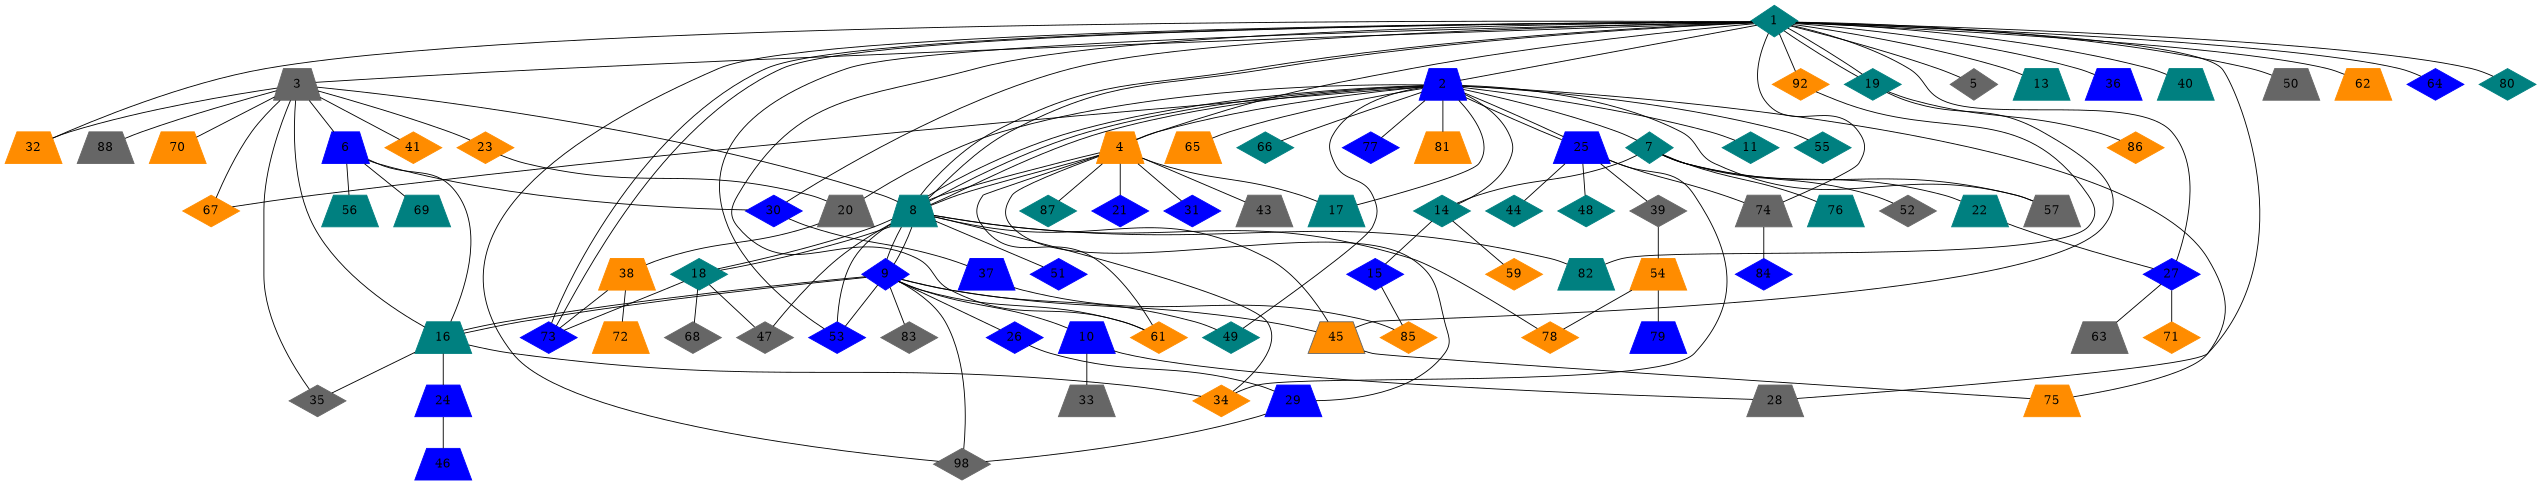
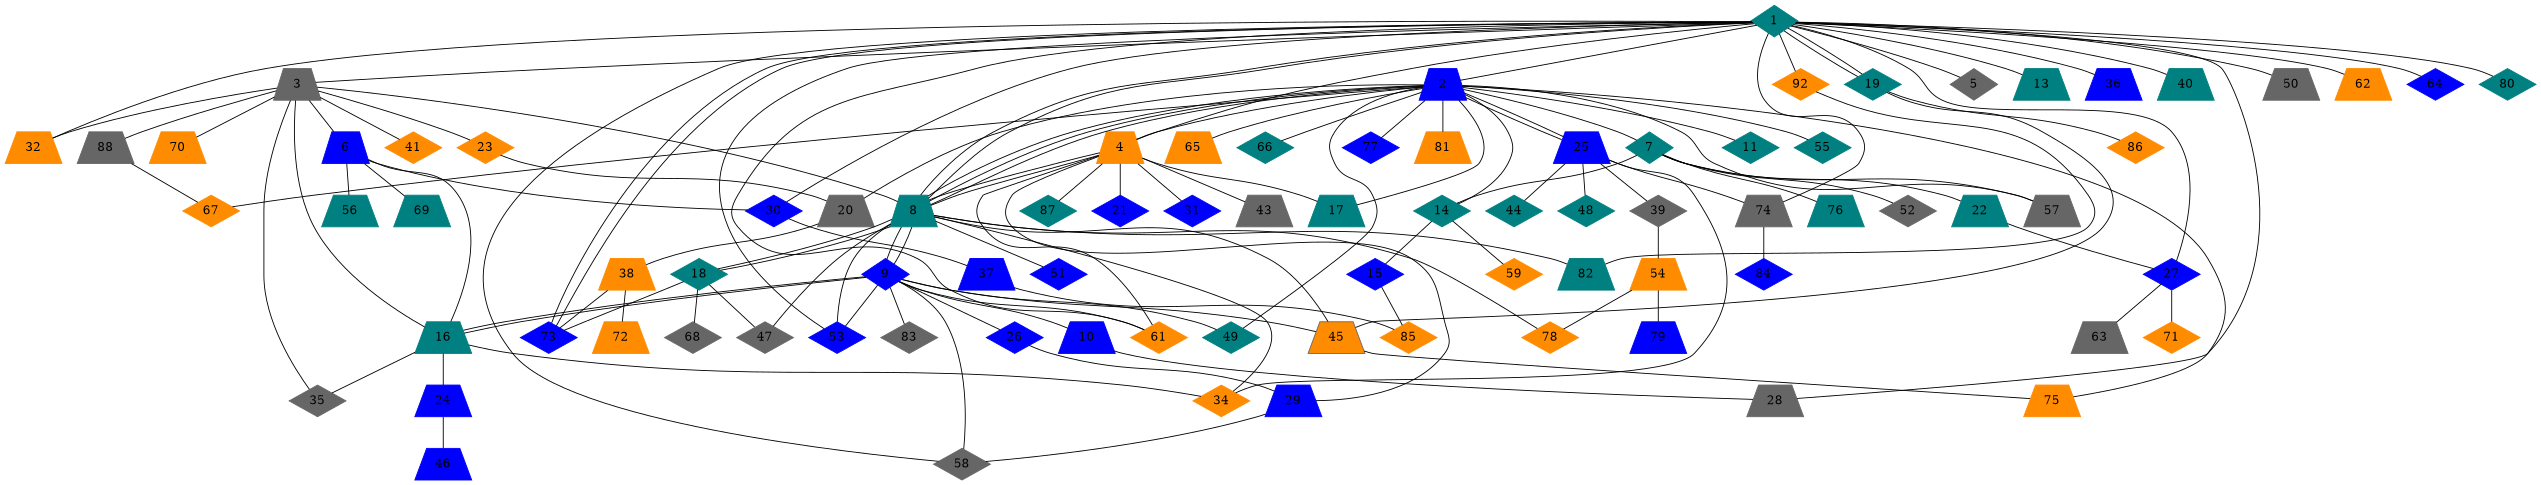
(243, 145) -> (165, 183)
(1087, 401) -> none
(962, 464) -> (962, 464)
